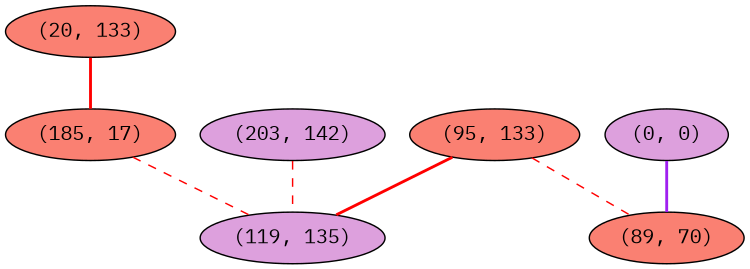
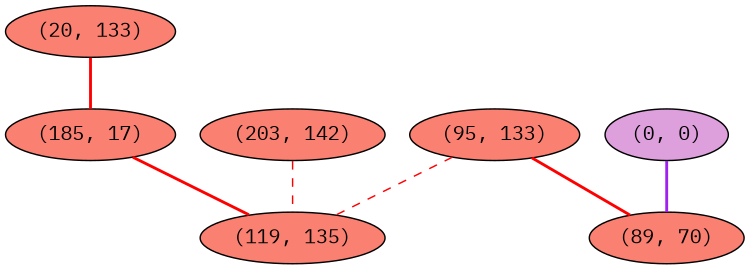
(293, 135) -> (293, 135)
(191, 186) -> (191, 186)
(394, 186) -> (394, 186)
(581, 187) -> (581, 187)
(293, 238) -> (293, 238)
